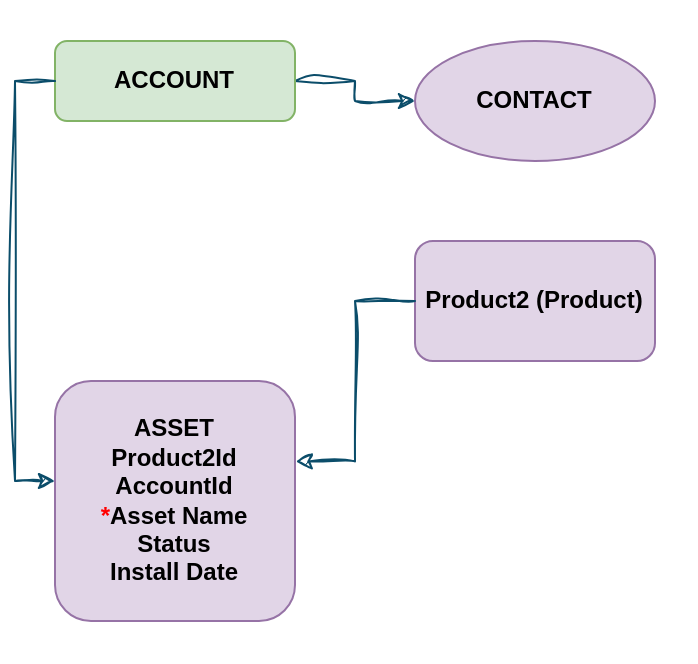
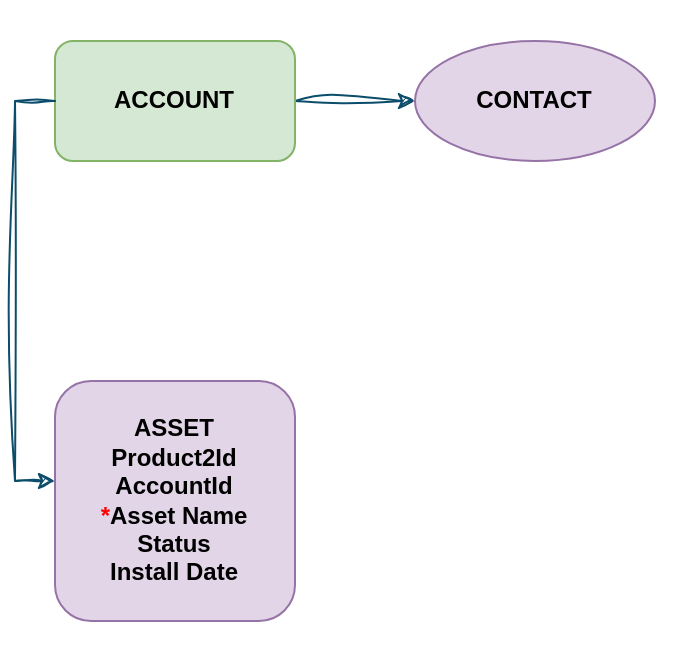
(175, 81) -> (175, 101)
(535, 301) -> none
(355, 374) -> none
